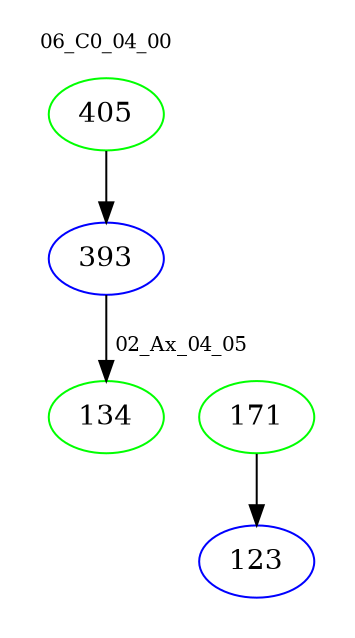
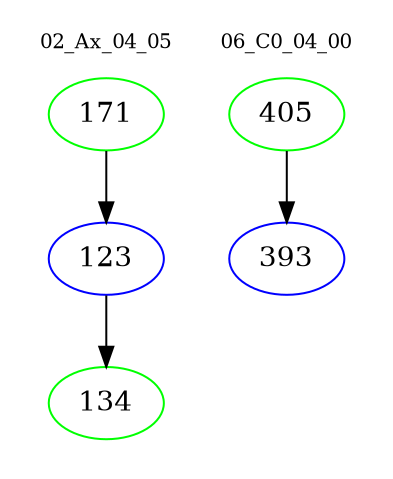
(106, 339) -> (106, 321)
